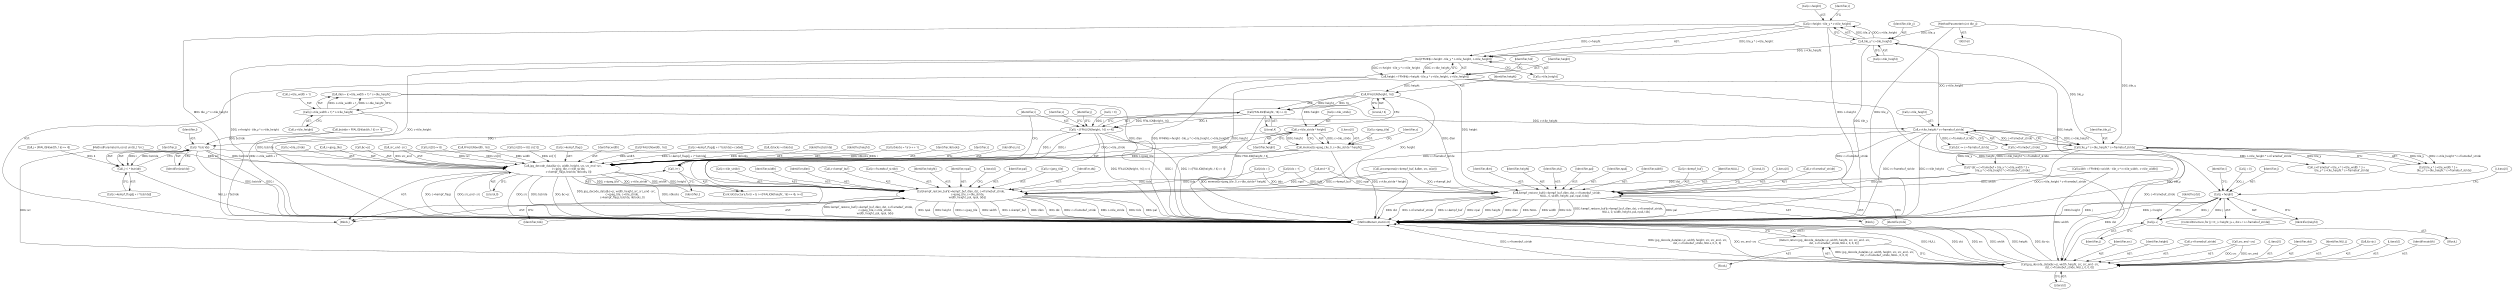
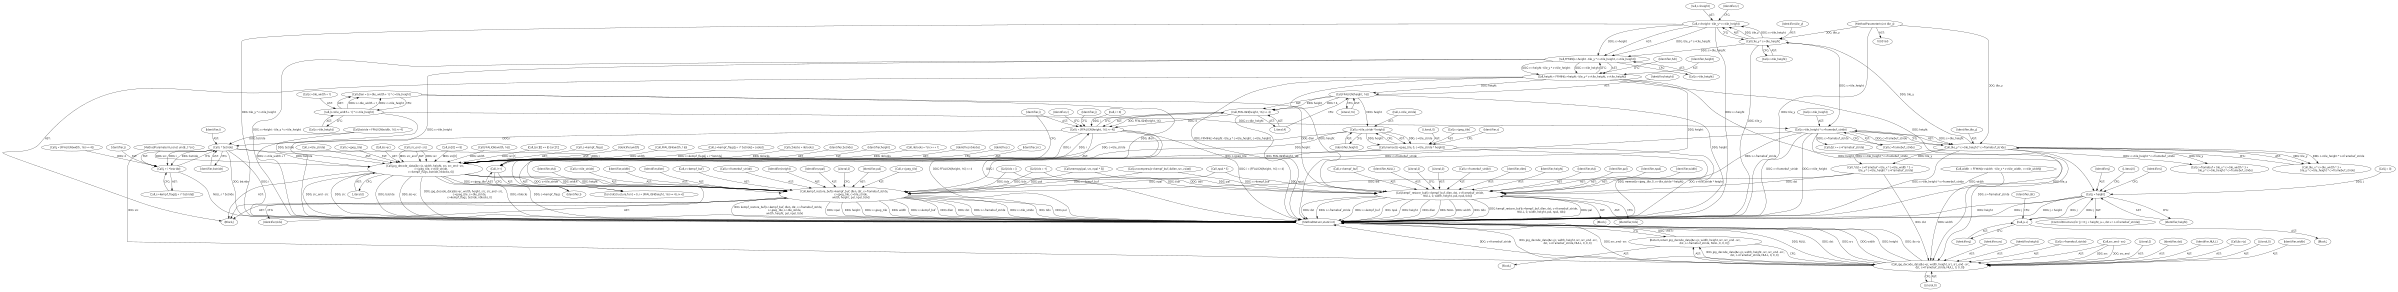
none -> (1084, 169)
(1322, 169) -> (1220, 169)
